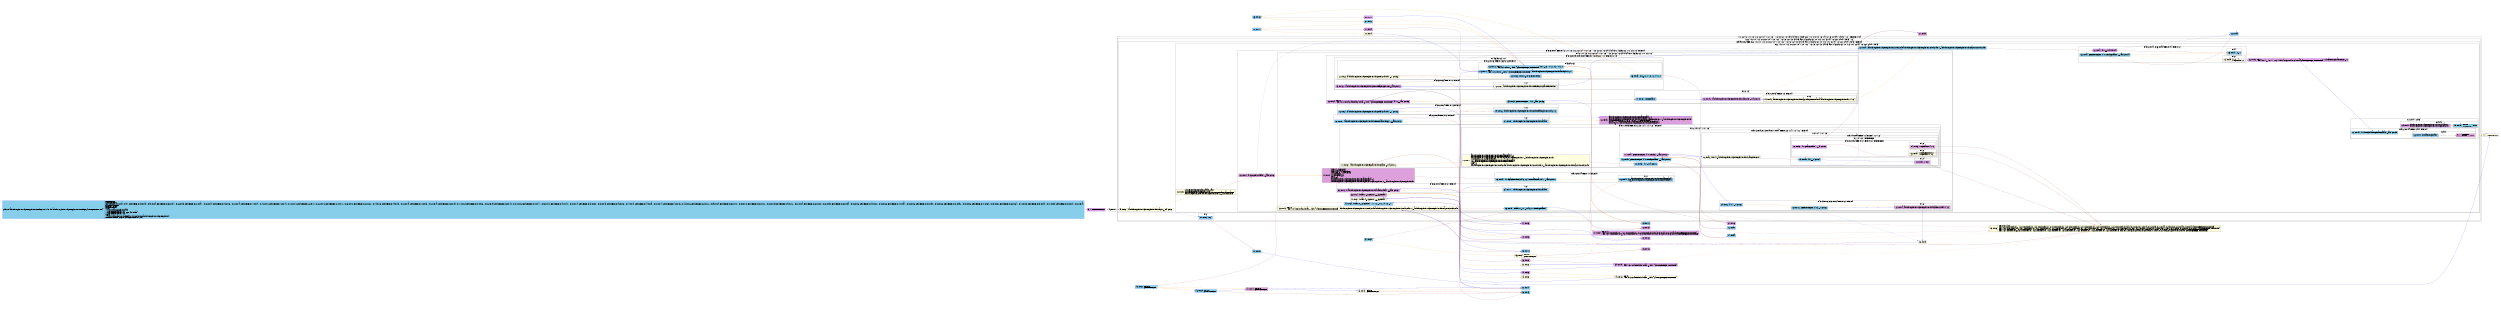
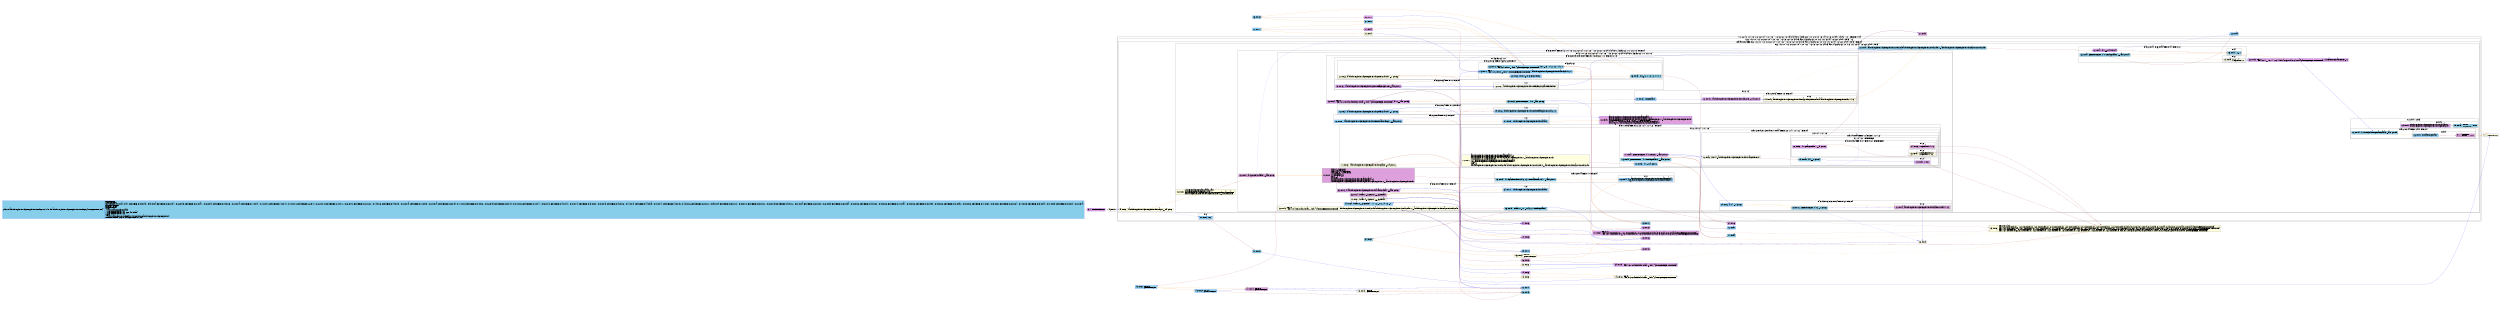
(1636, 160) -> (1636, 160)
